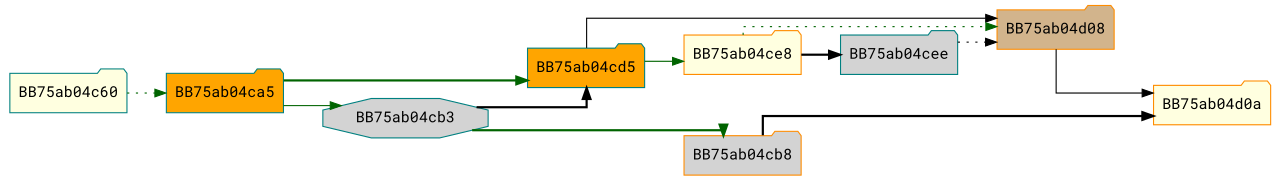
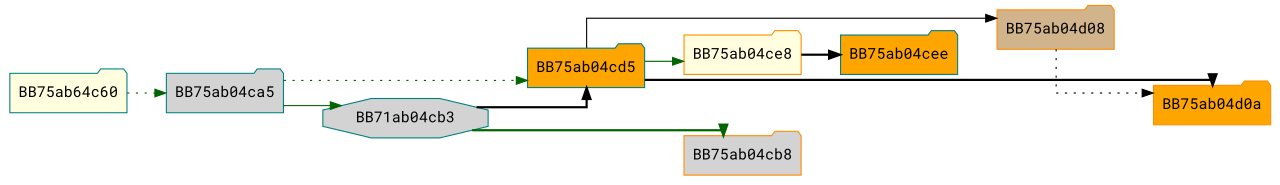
(860, 27) -> none
(972, 42) -> none
(899, 55) -> (899, 55)
(400, 80) -> (400, 80)
(68, 93) -> (68, 93)
(225, 93) -> (225, 93)
(1077, 93) -> (1077, 93)
(1212, 105) -> (1212, 105)
(943, 116) -> (929, 80)
(405, 118) -> (405, 118)
